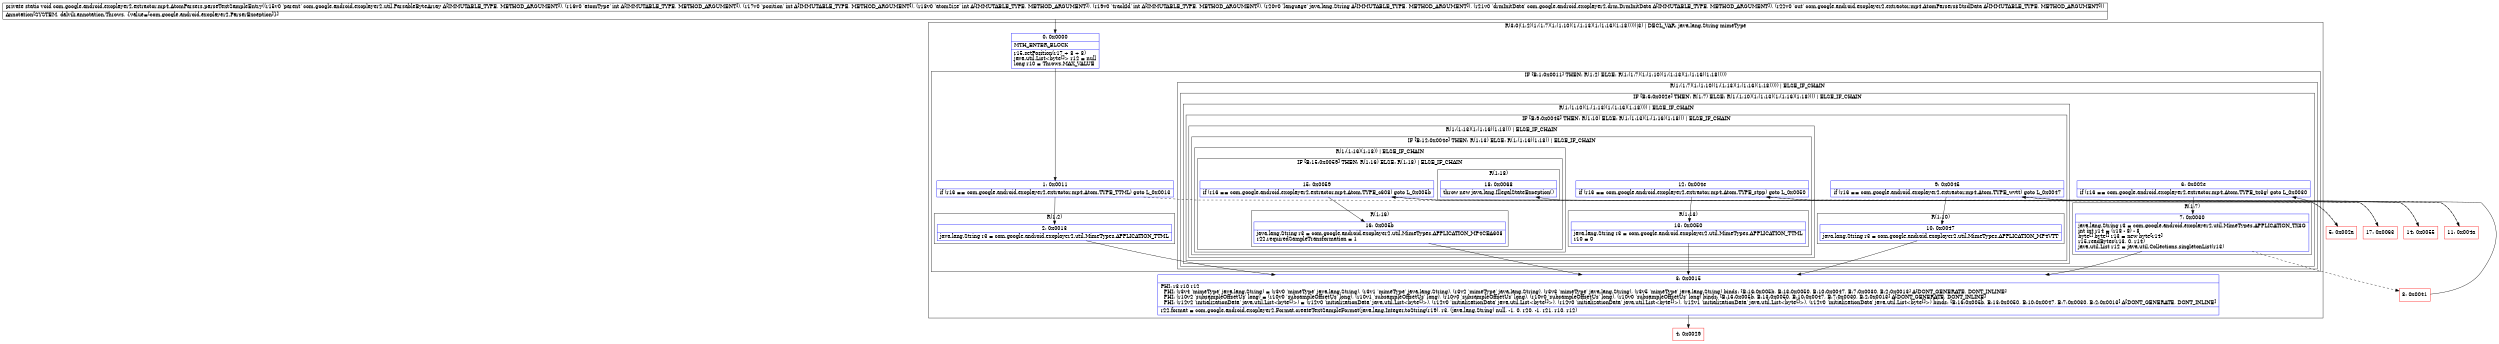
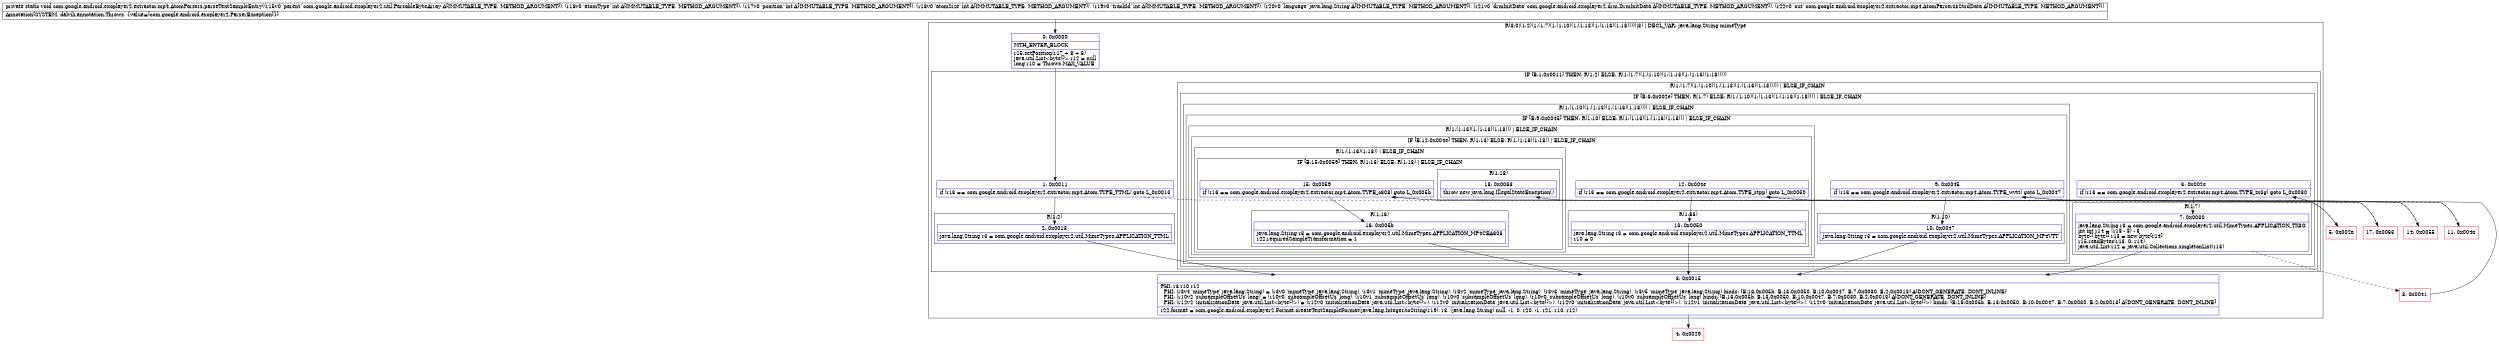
(1688, 215) -> (1688, 215)
